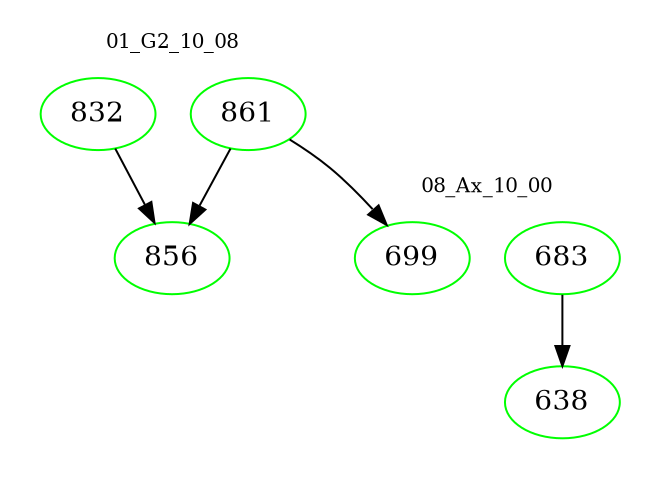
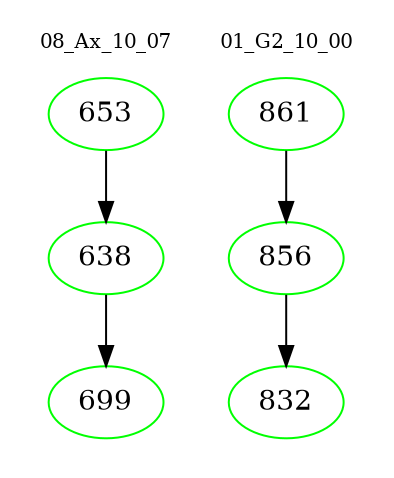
(173, 43) -> (287, 43)
(130, 177) -> (286, 320)
(487, 187) -> (106, 43)
(352, 188) -> (106, 320)
(562, 258) -> (106, 114)
